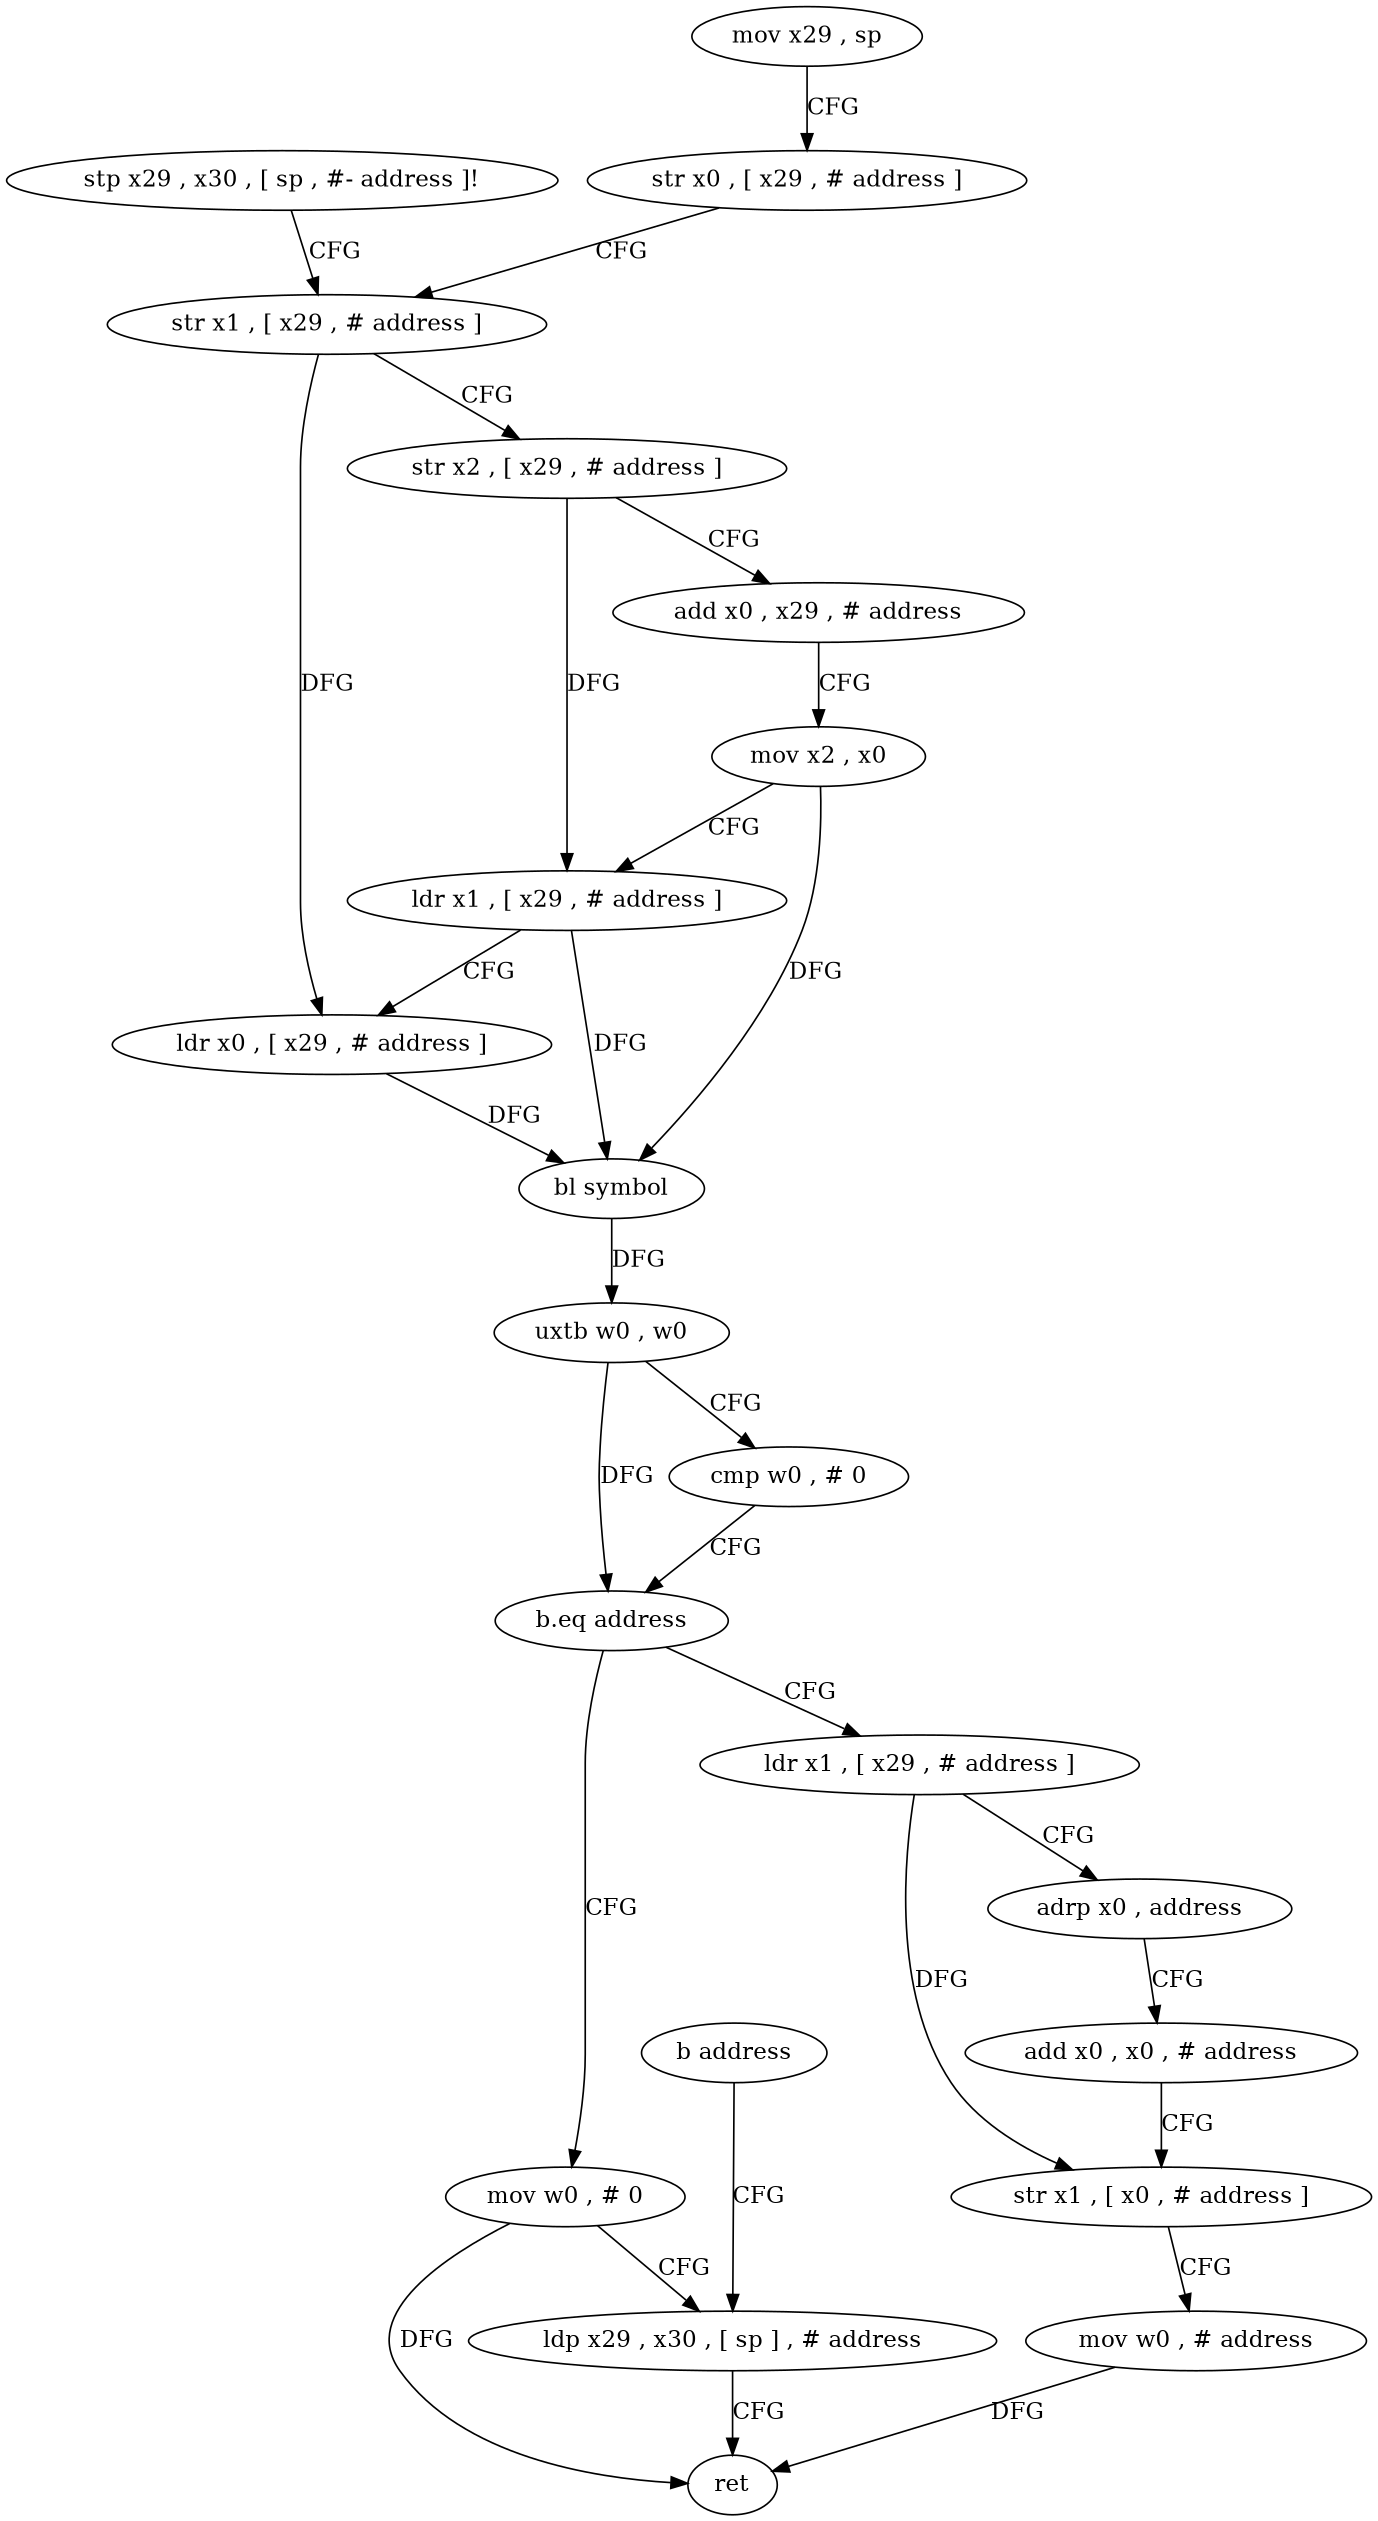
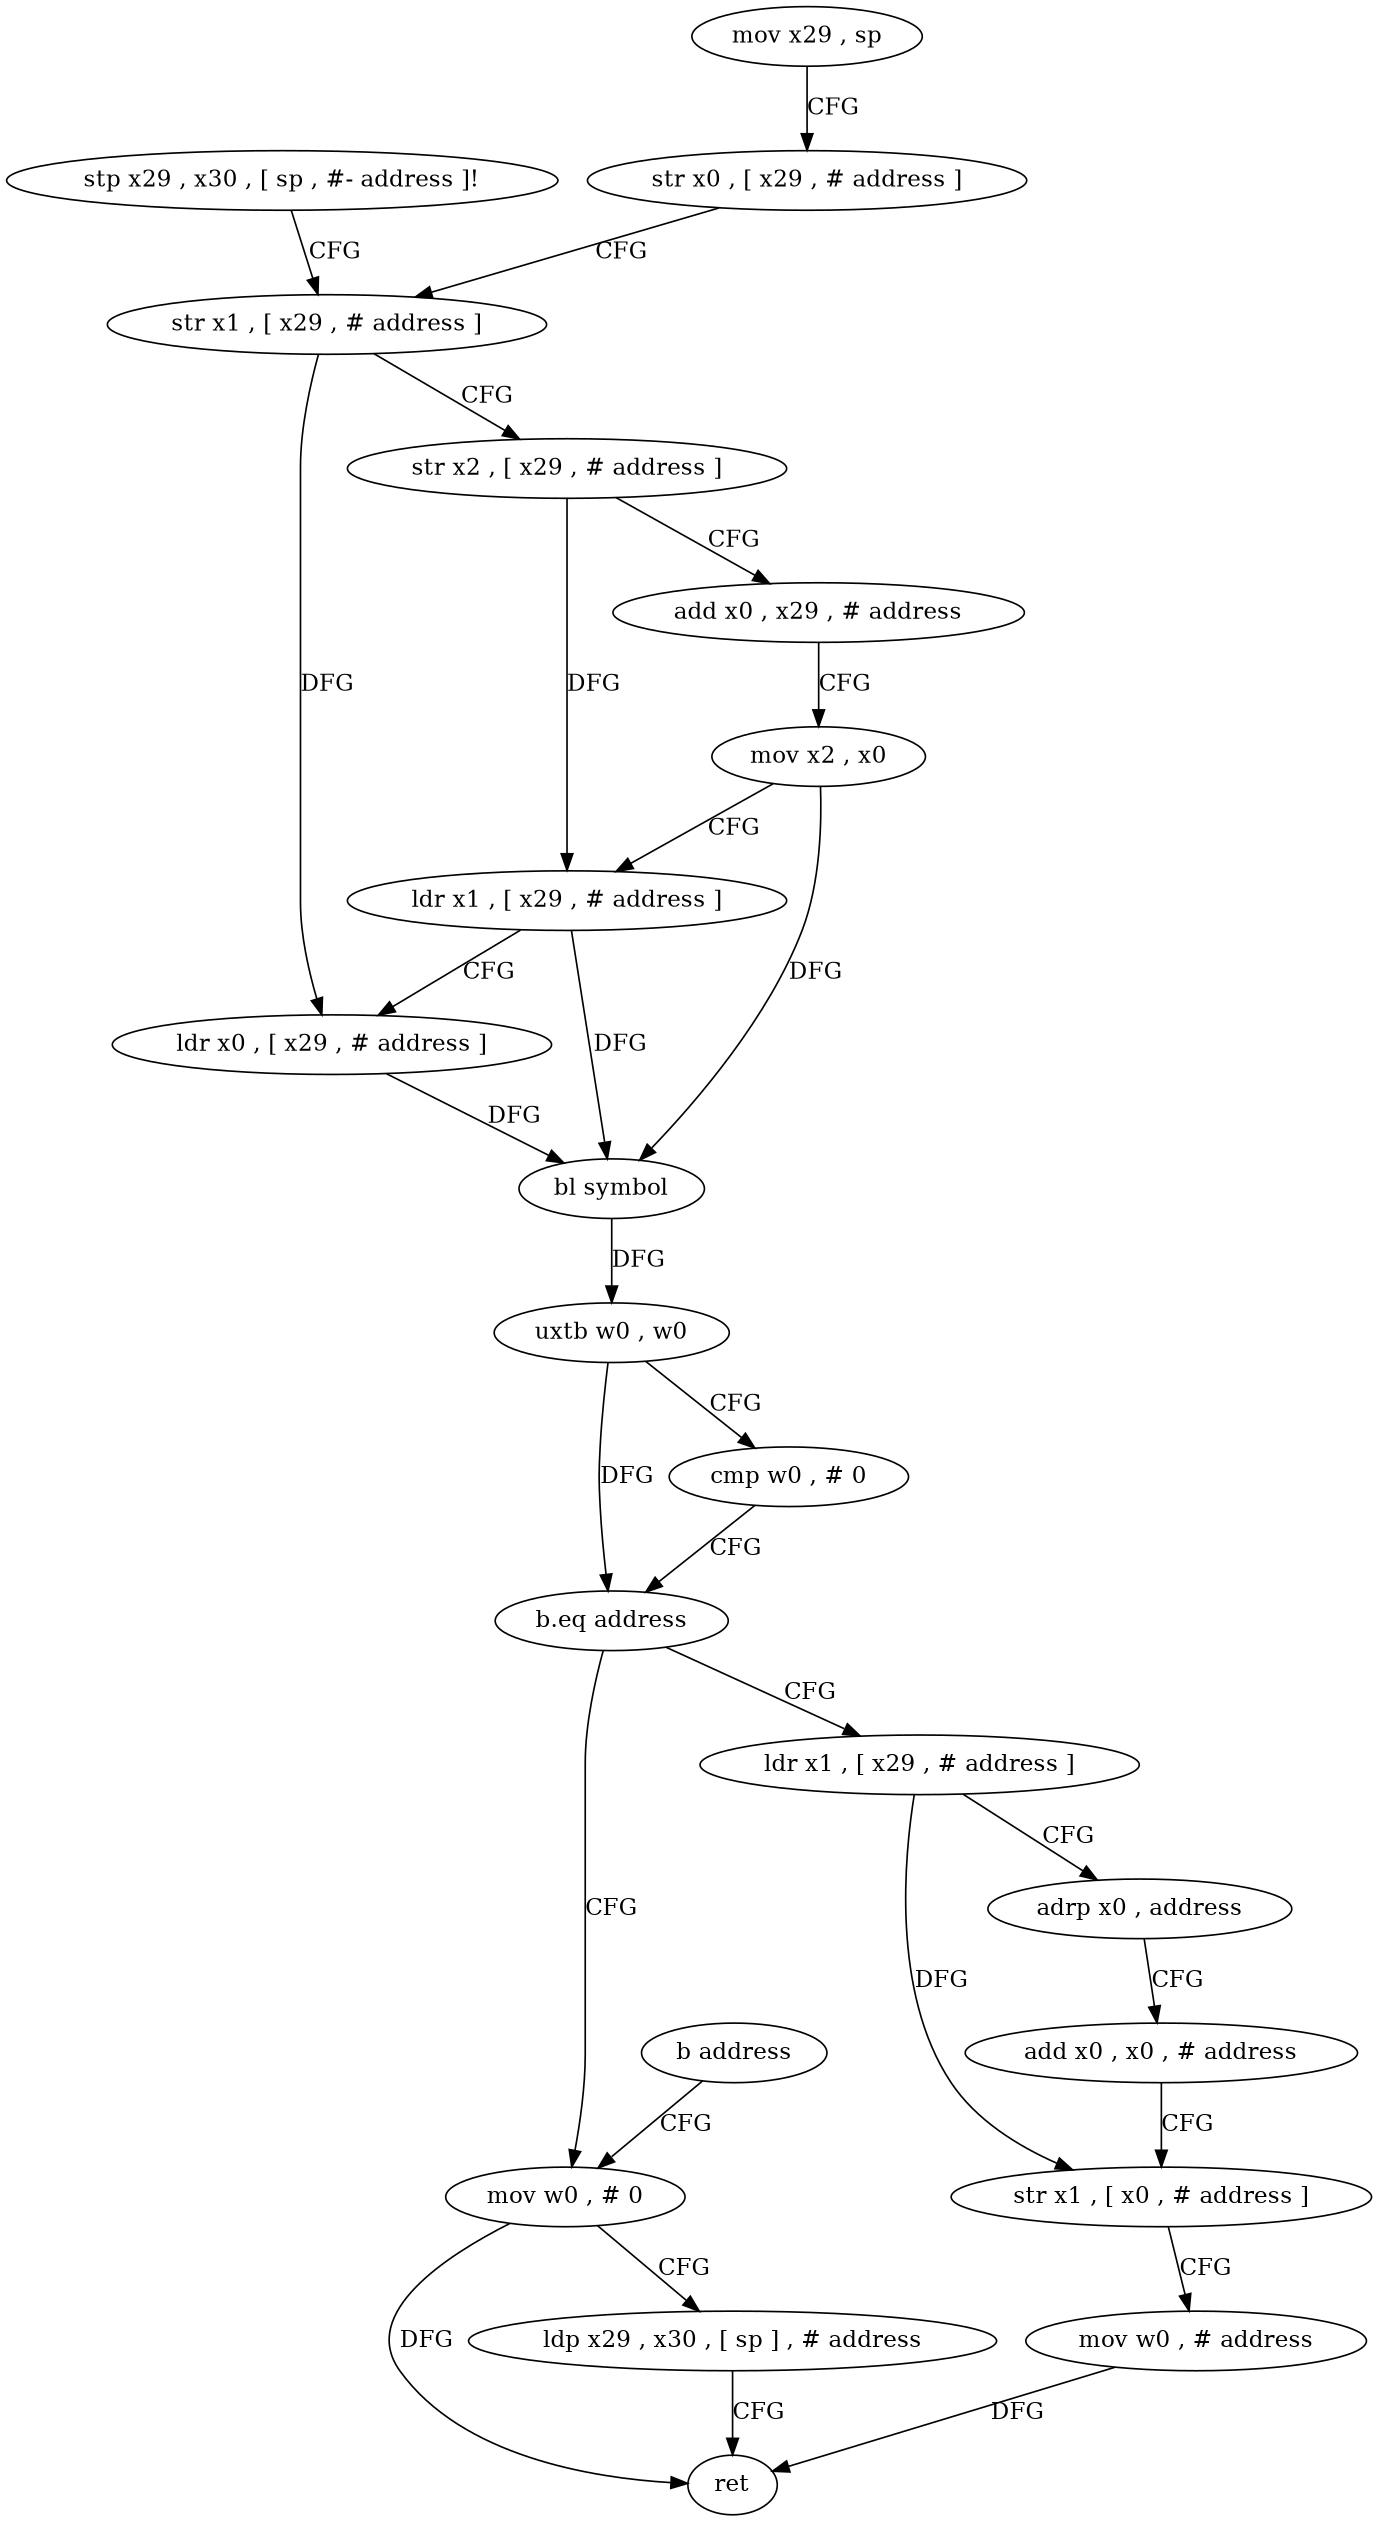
(733, 2189) -> (657, 2119)
